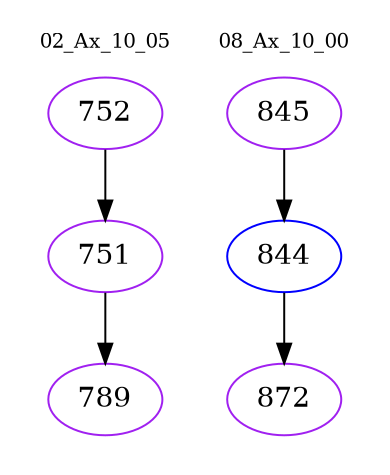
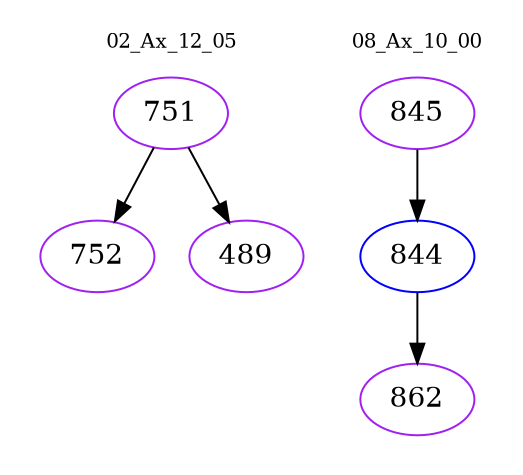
(105, 43) -> (172, 43)
(105, 175) -> (139, 176)
(105, 399) -> (246, 256)
(284, 399) -> (417, 399)
